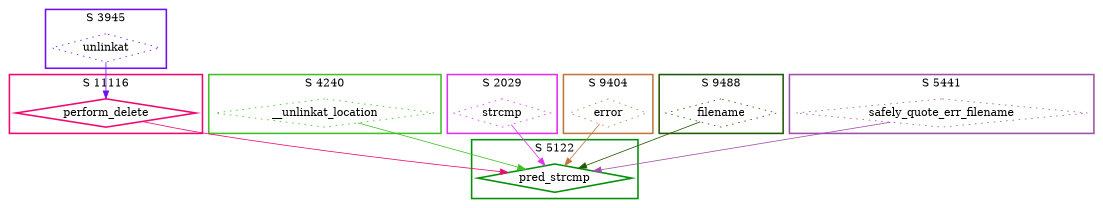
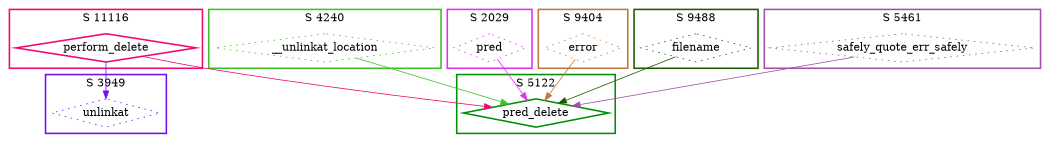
(106, 18) -> (106, 84)
(106, 79) -> (106, 79)
(942, 84) -> (902, 18)
(502, 113) -> (490, 48)
(942, 113) -> (902, 48)
(555, 178) -> (536, 113)
